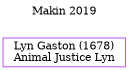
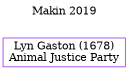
(64, 52) -> (64, 52)
